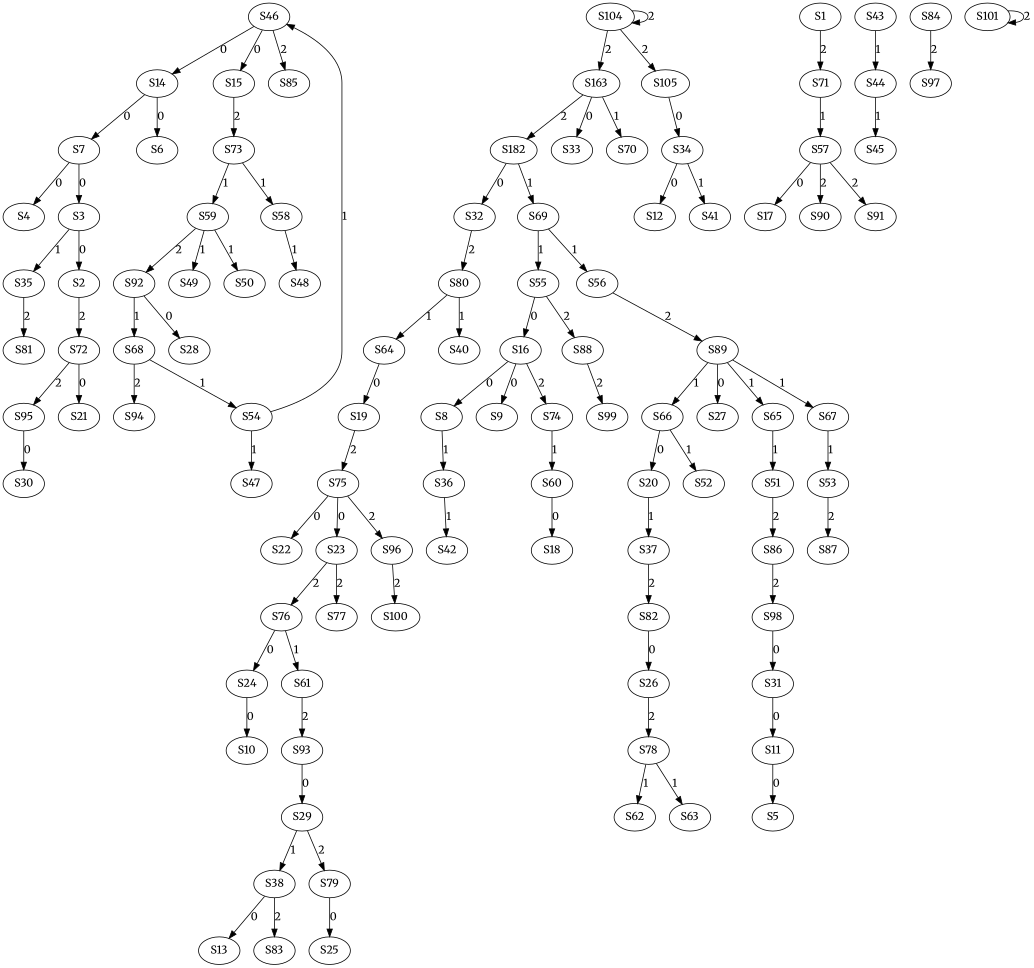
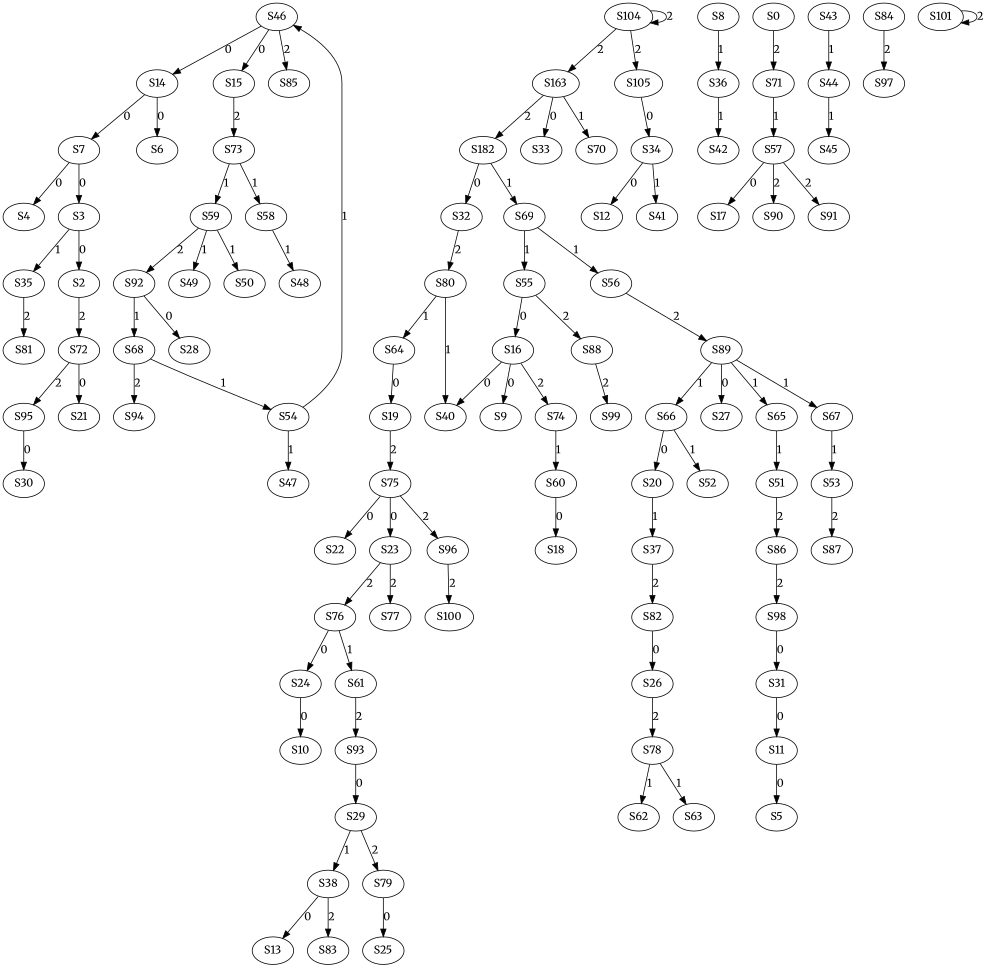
(820, 17) -> (774, 17)
(484, 381) -> (482, 381)
